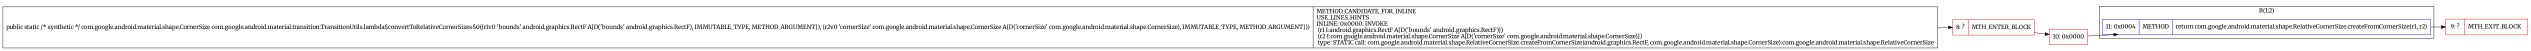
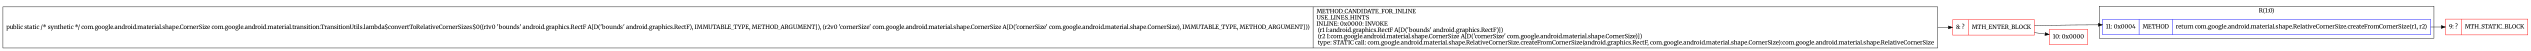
(2267, 11) -> (2267, 11)
(2495, 27) -> (2495, 27)
(2102, 35) -> (2066, 25)
